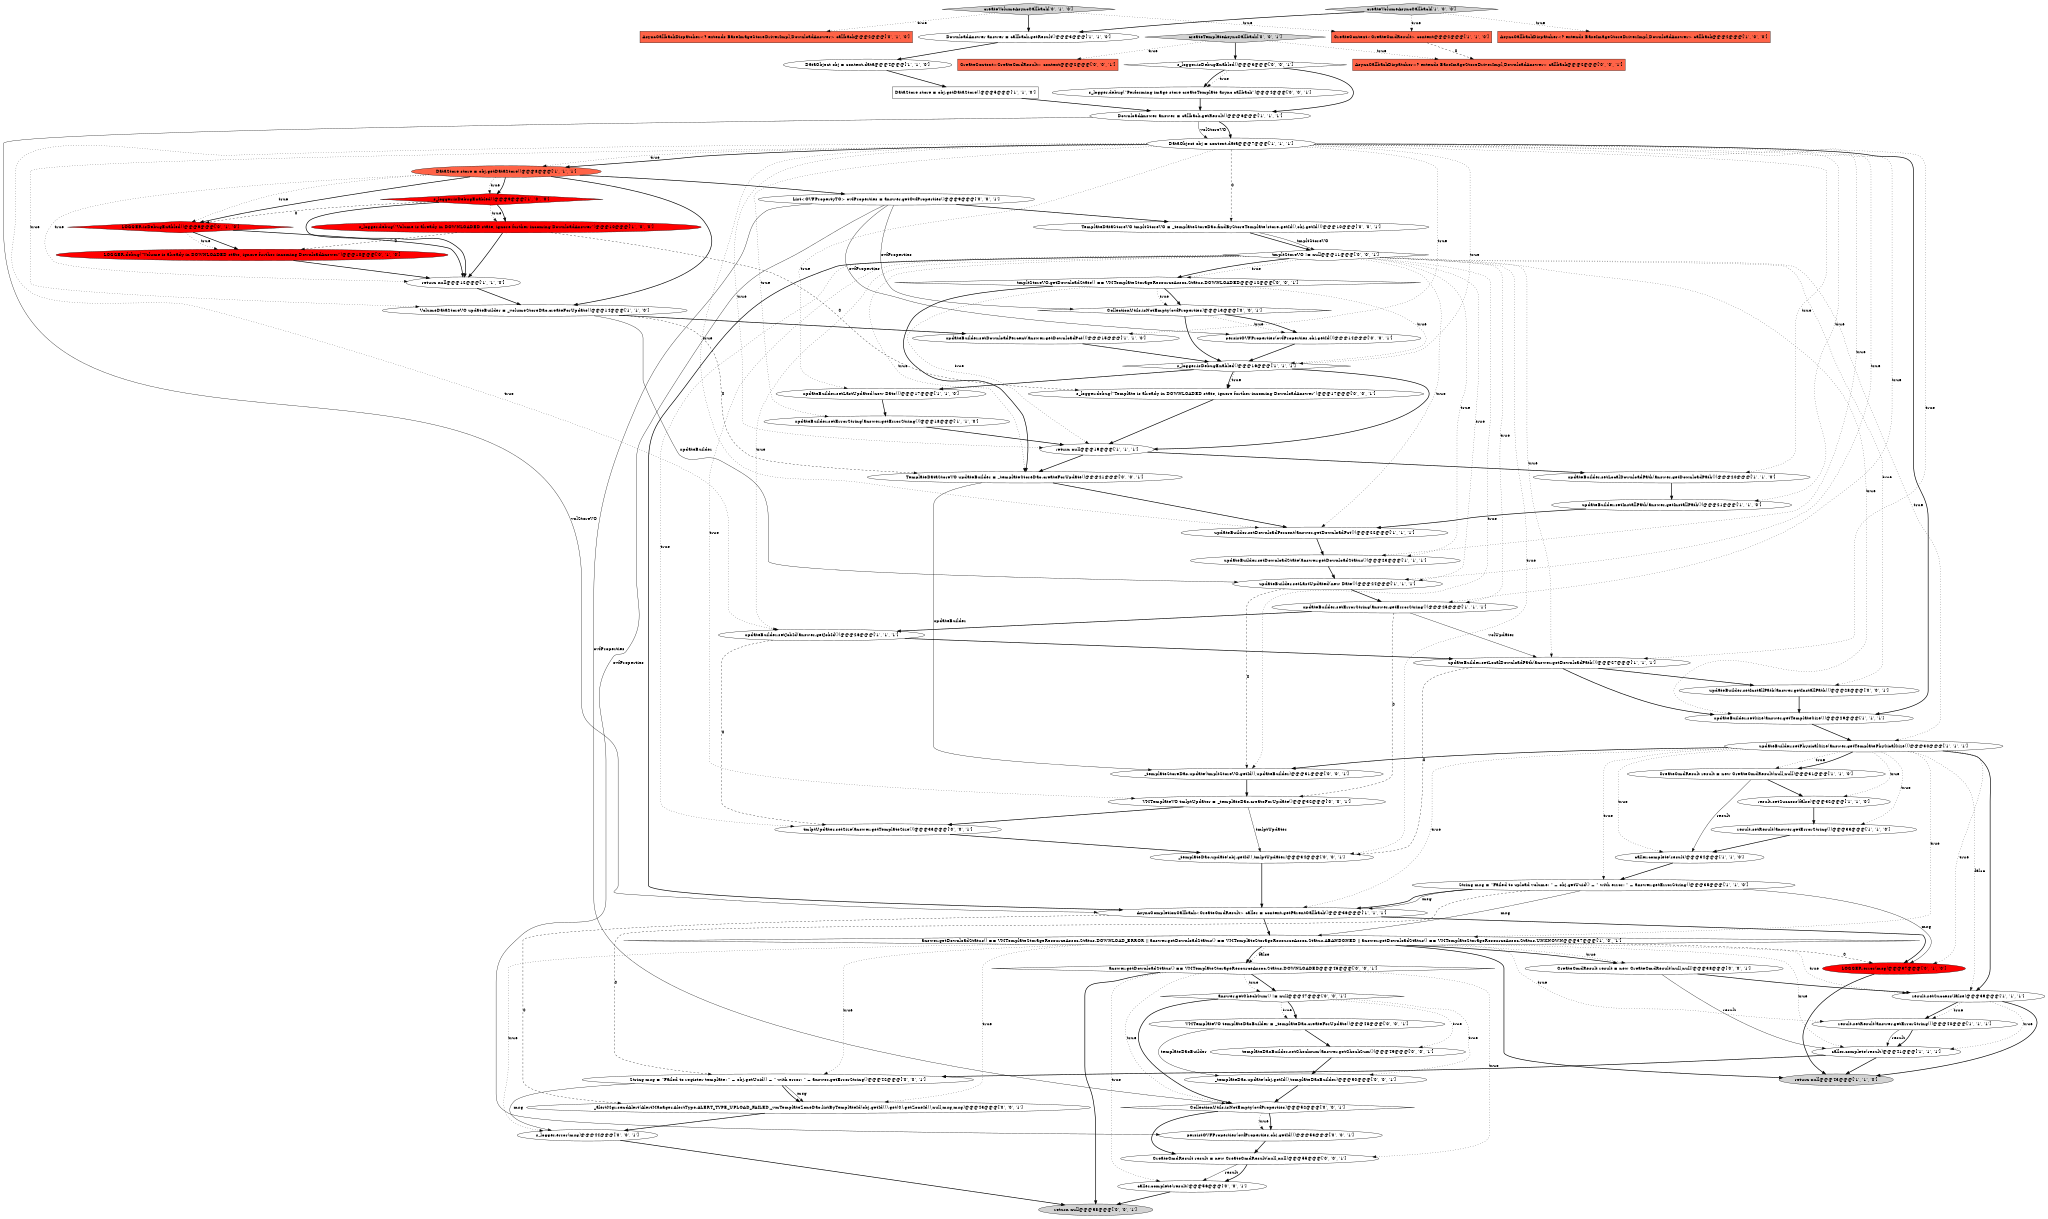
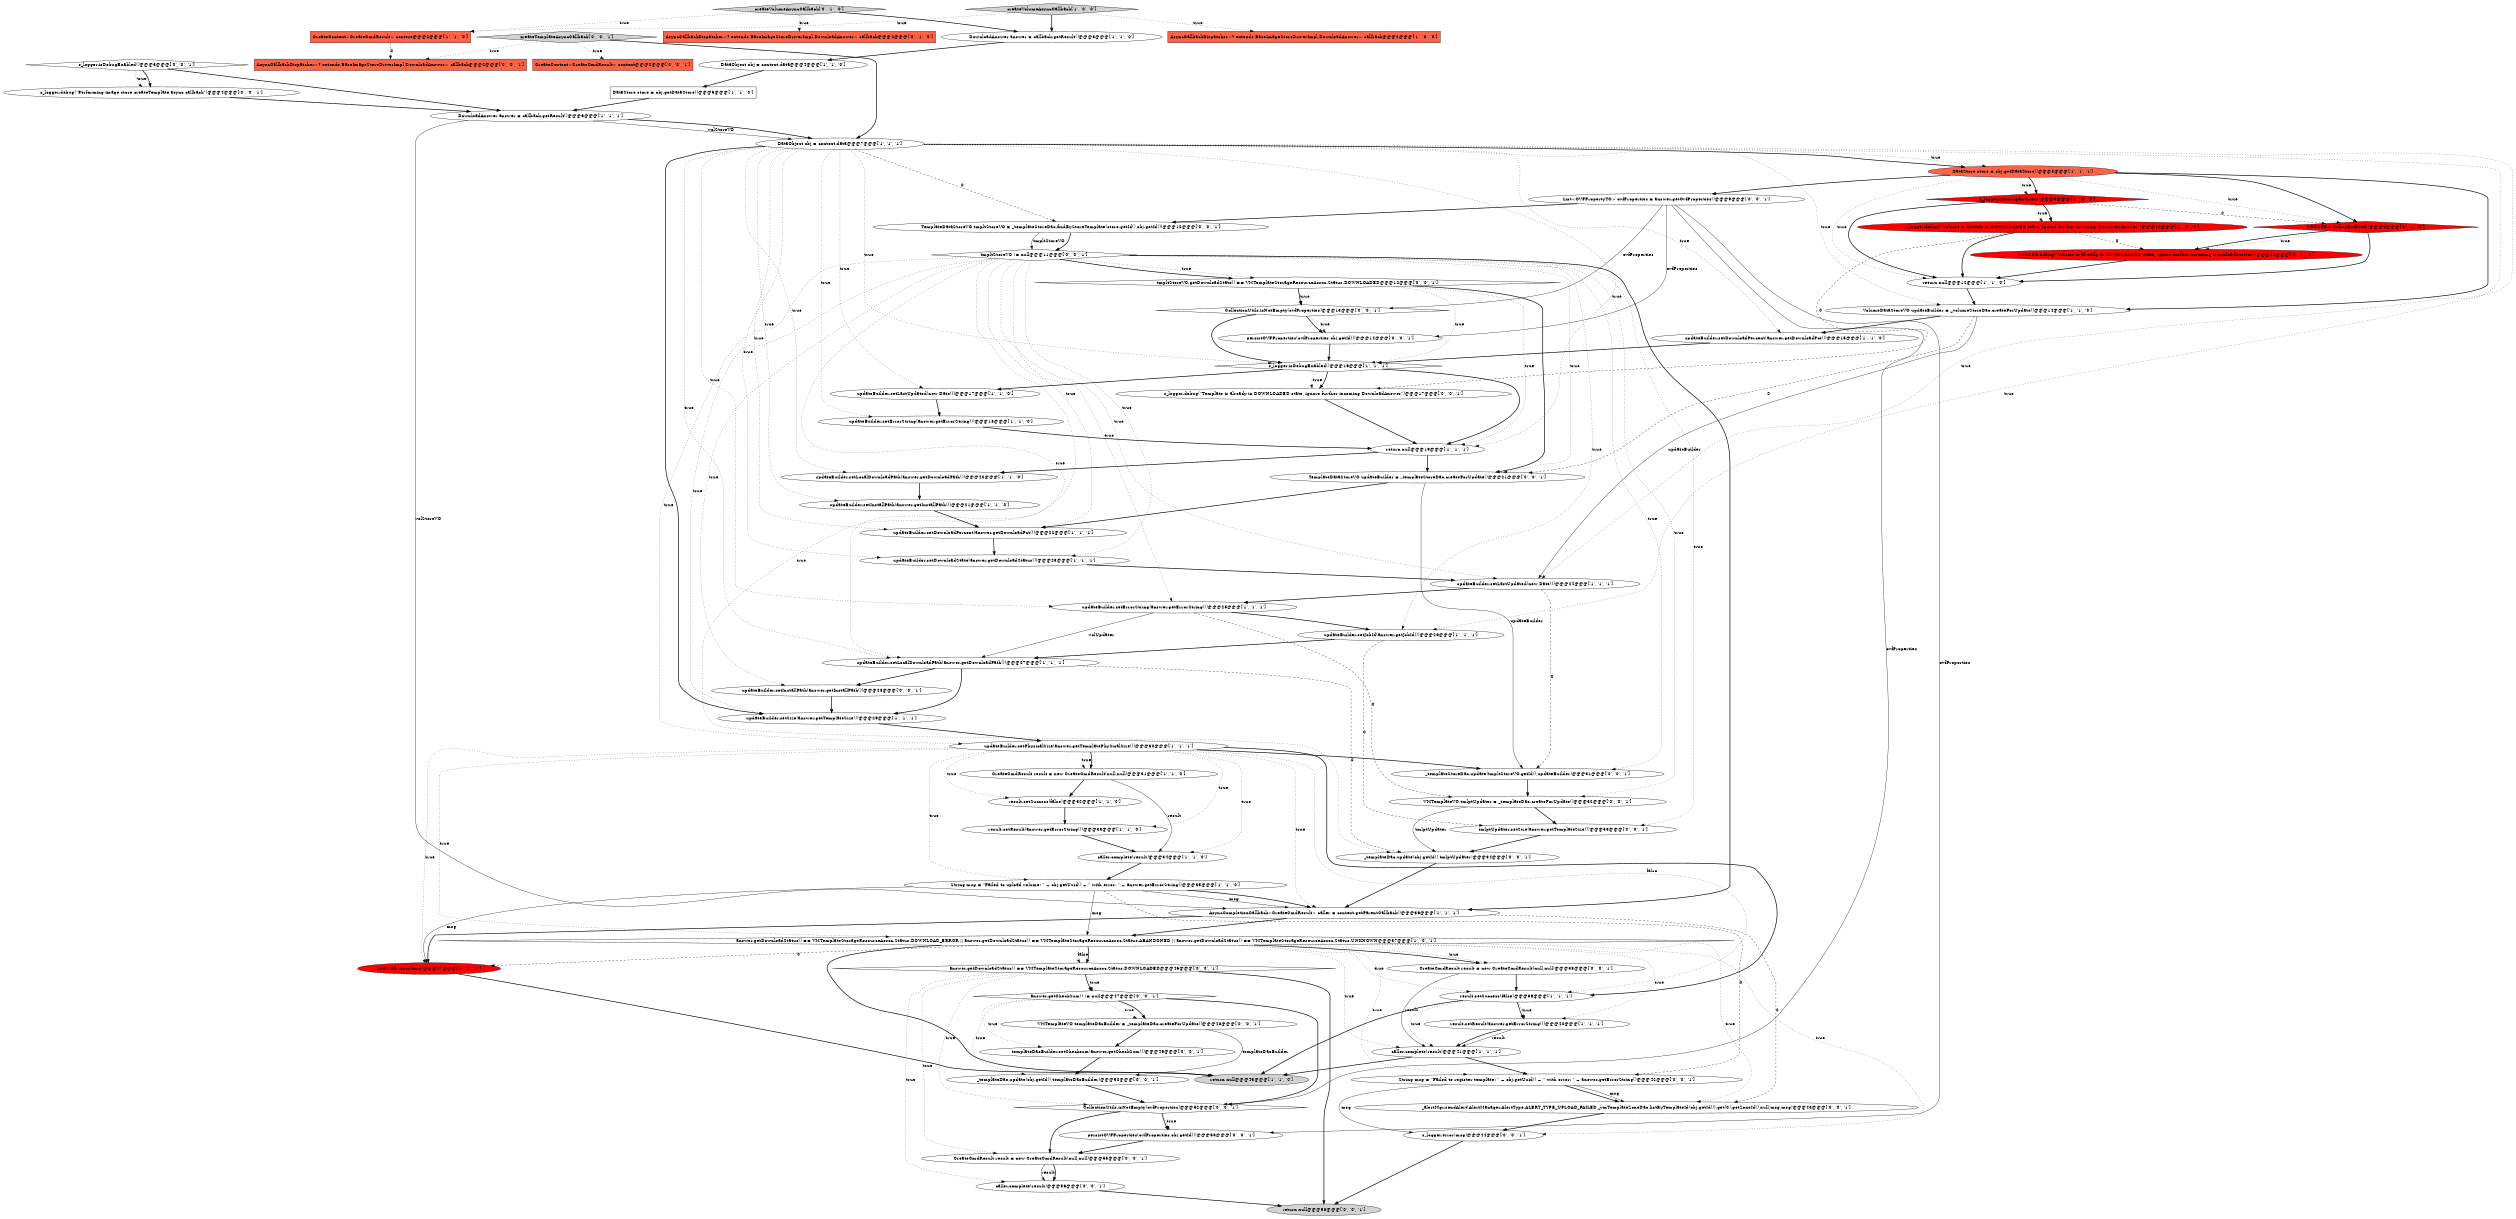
(1235, 49) -> (784, 52)
